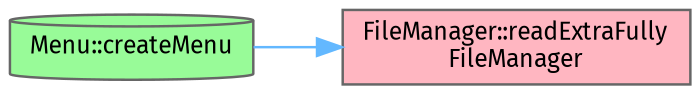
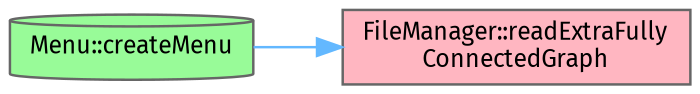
(517, 47) -> (517, 47)
